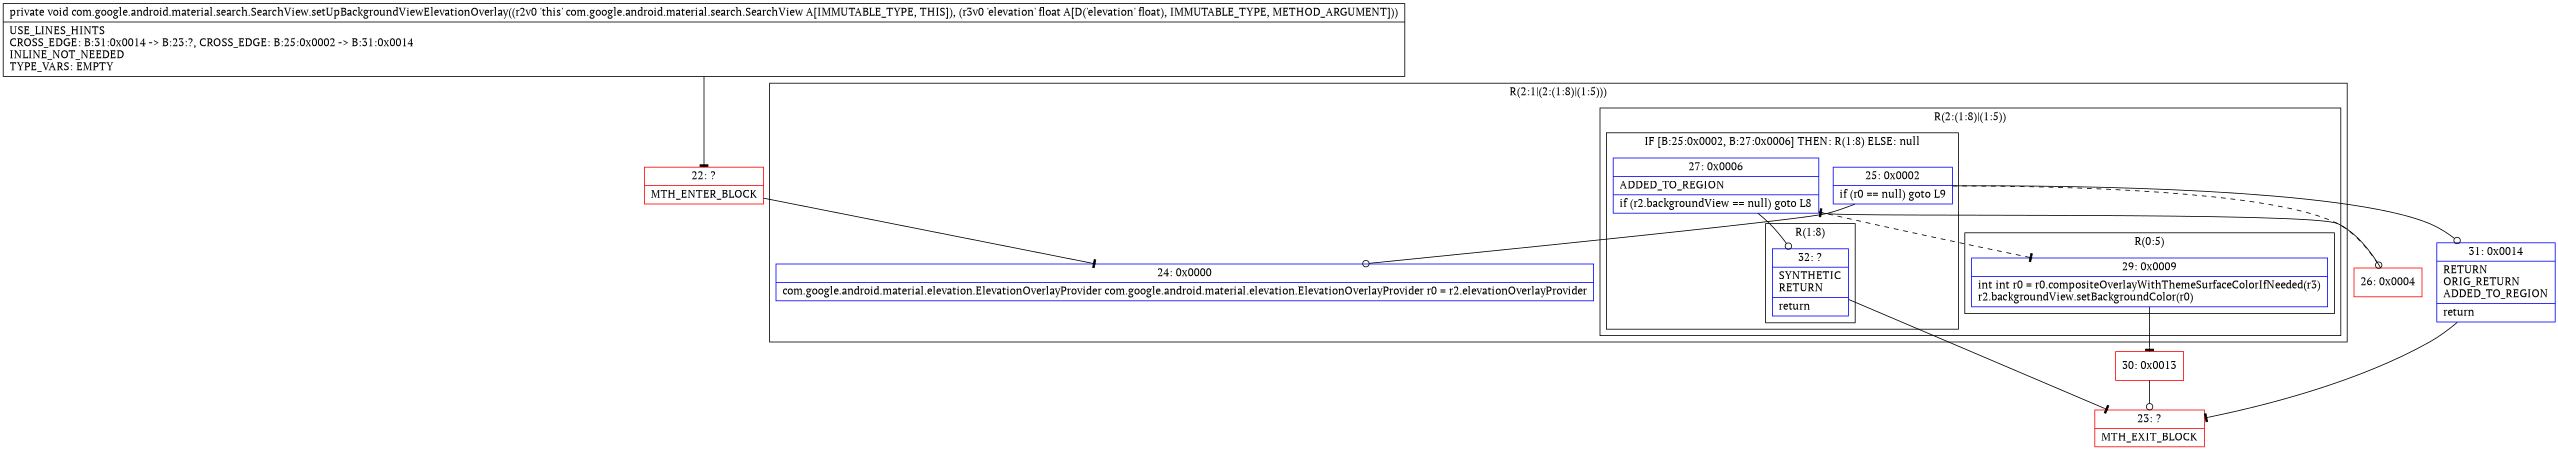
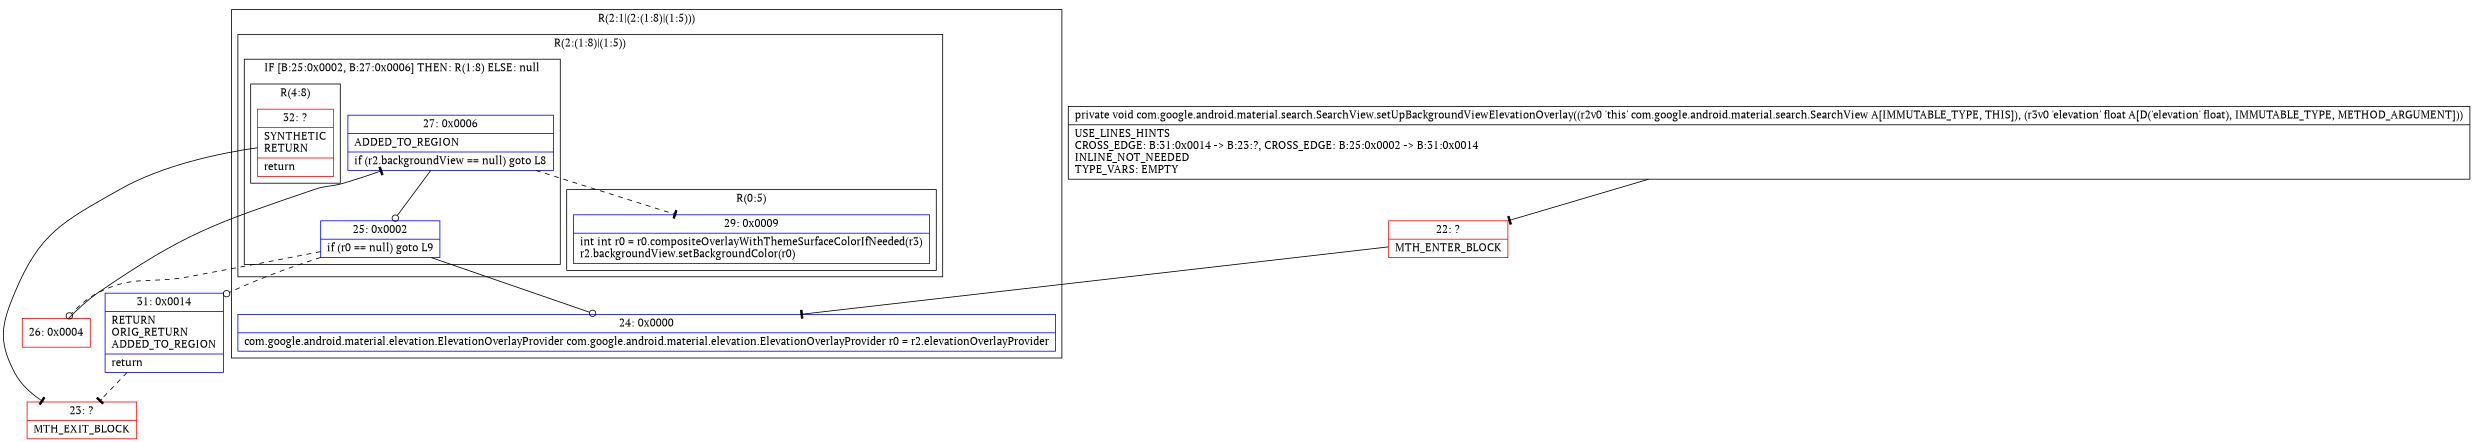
(2207, 191) -> (279, 272)
(1775, 229) -> (414, 193)
(1810, 233) -> (295, 93)
(1810, 282) -> (295, 143)
(2150, 366) -> none
(2338, 382) -> (114, 386)
